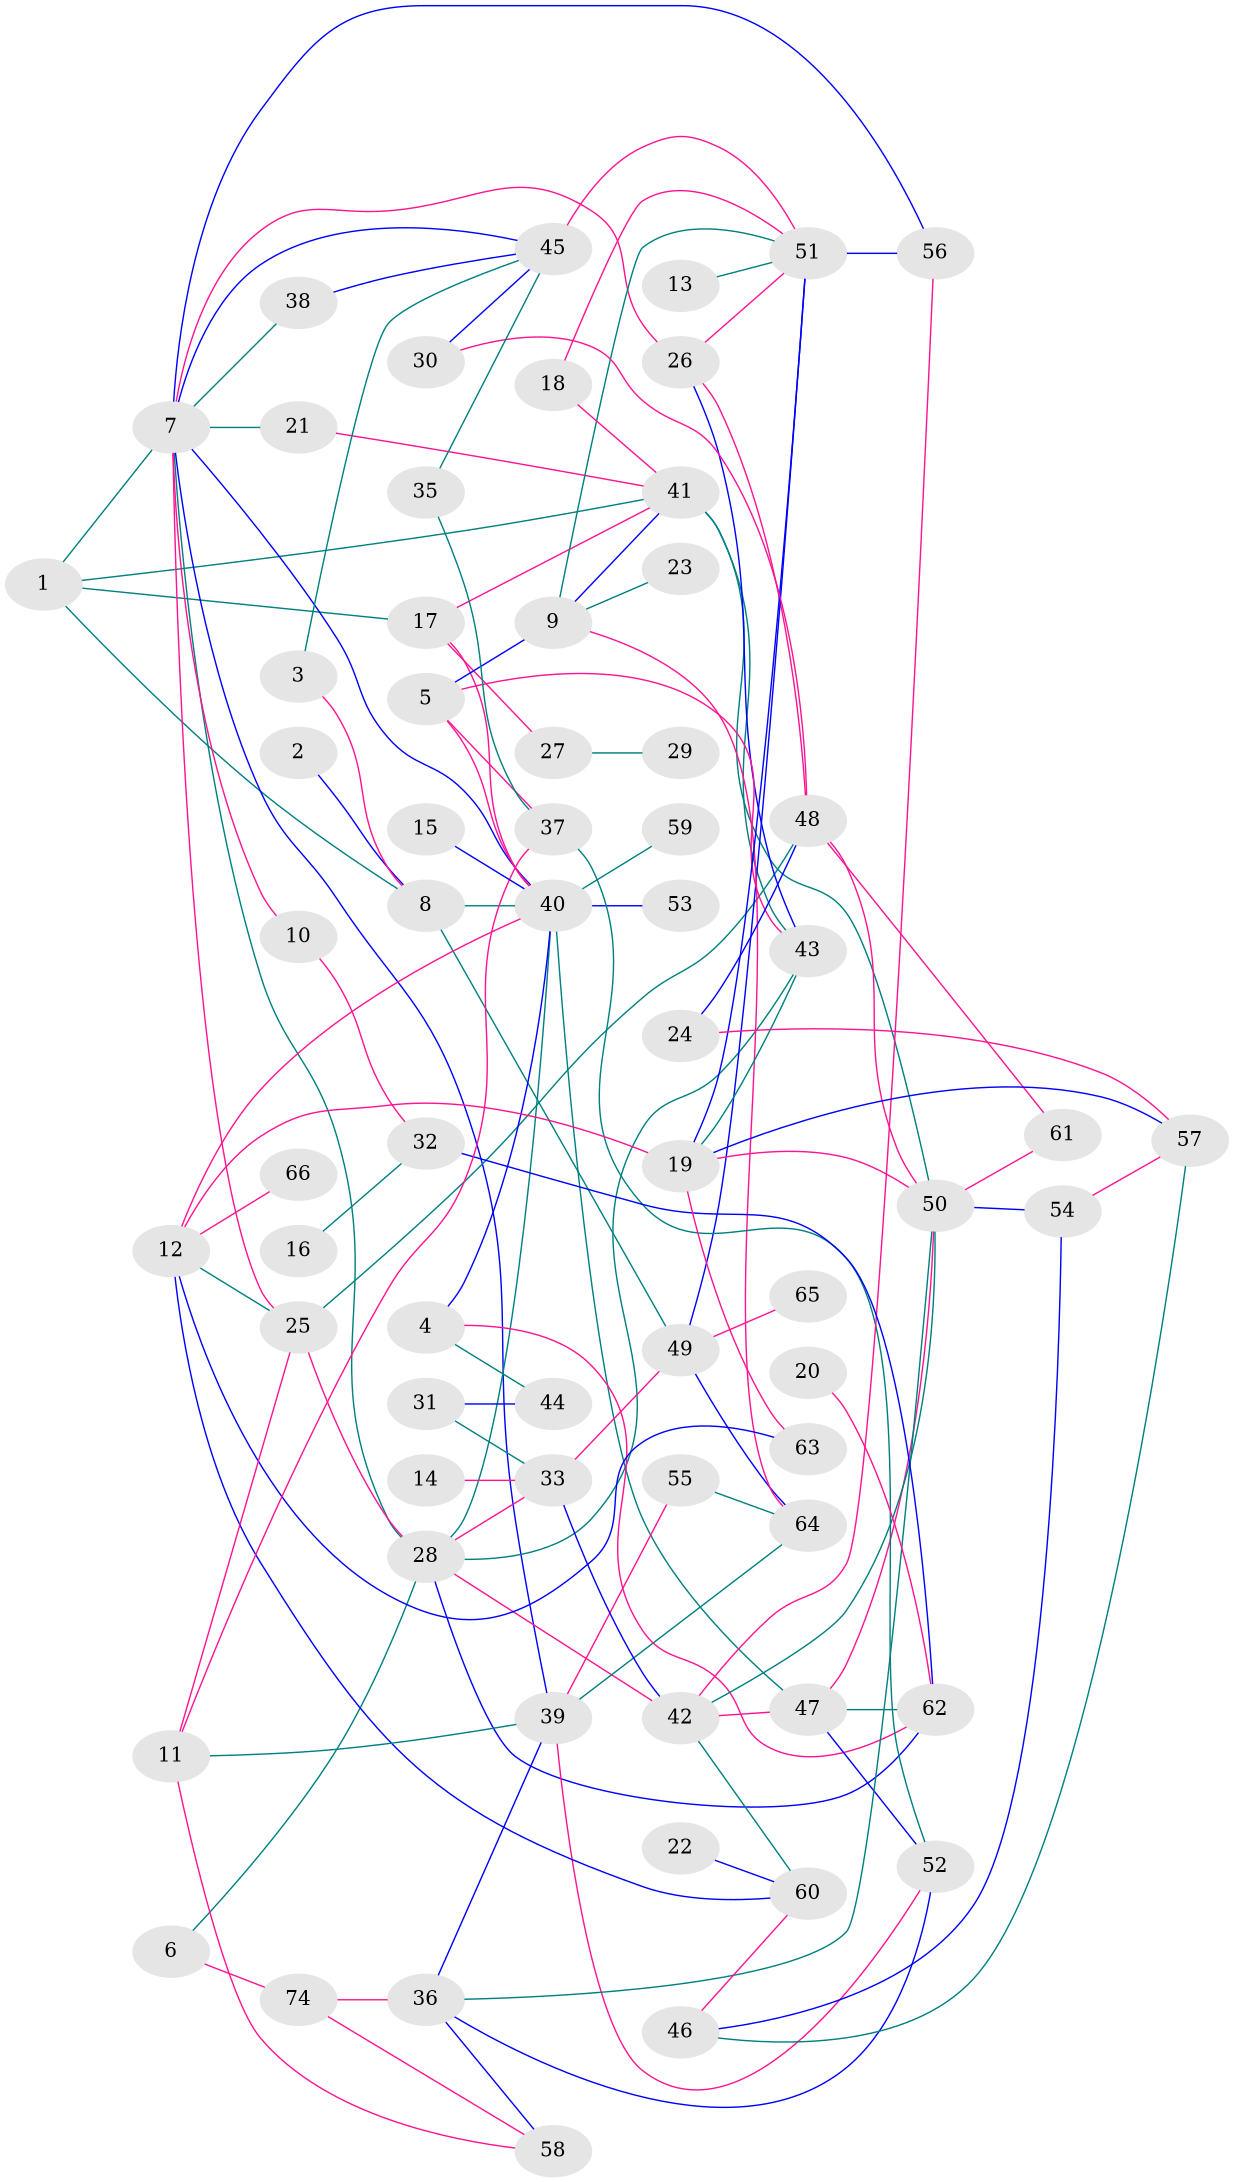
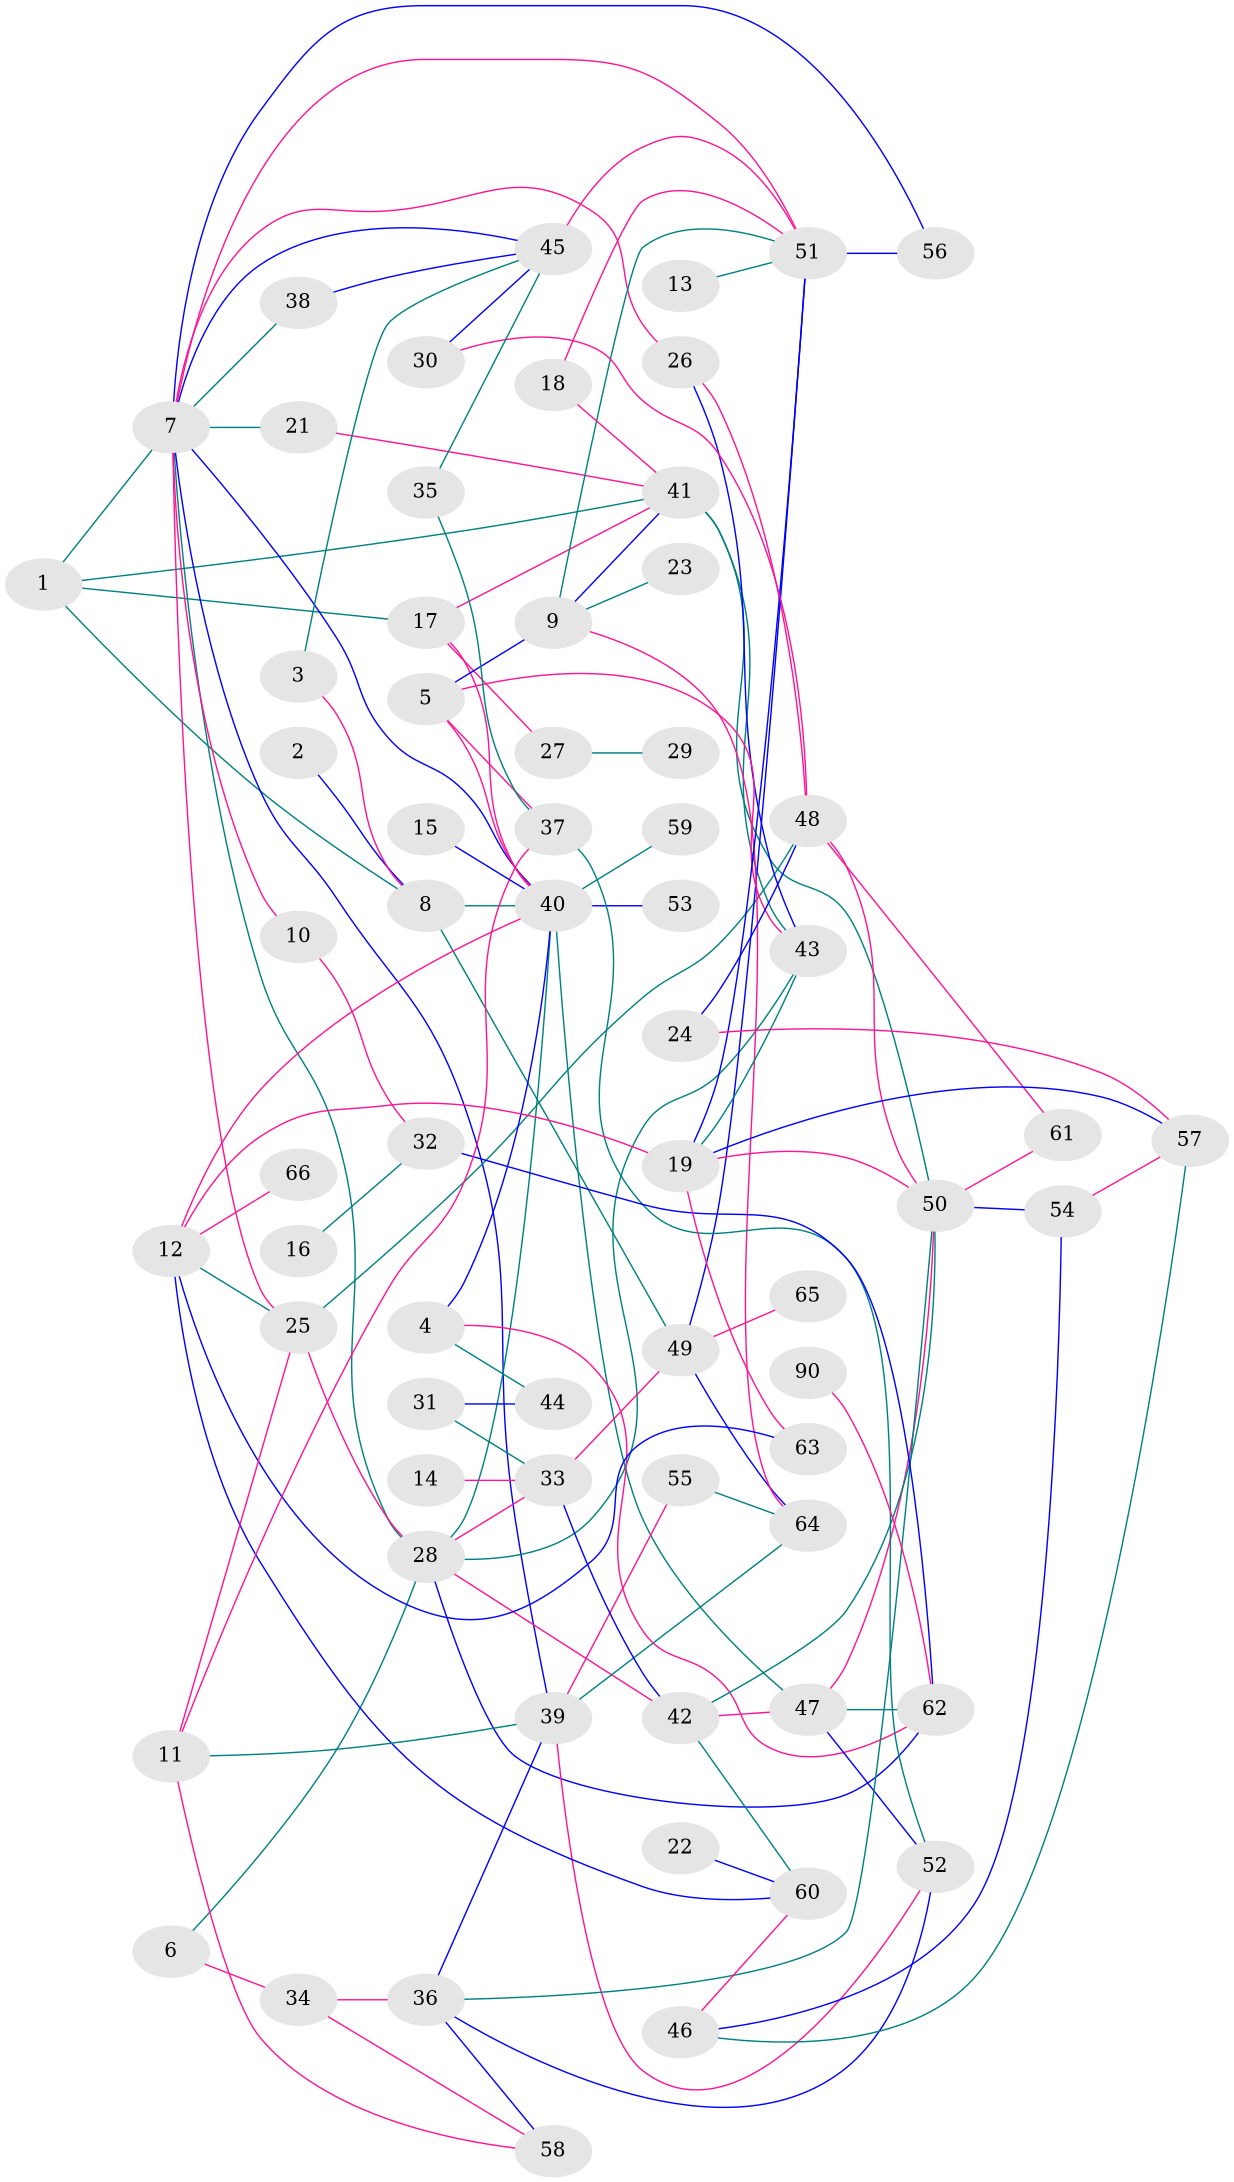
(745, 308) -> (419, 60)
(898, 985) -> none
(808, 1373) -> (808, 1373)
(299, 2000) -> (299, 2000)
